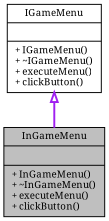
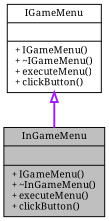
(51, 174) -> (48, 174)
